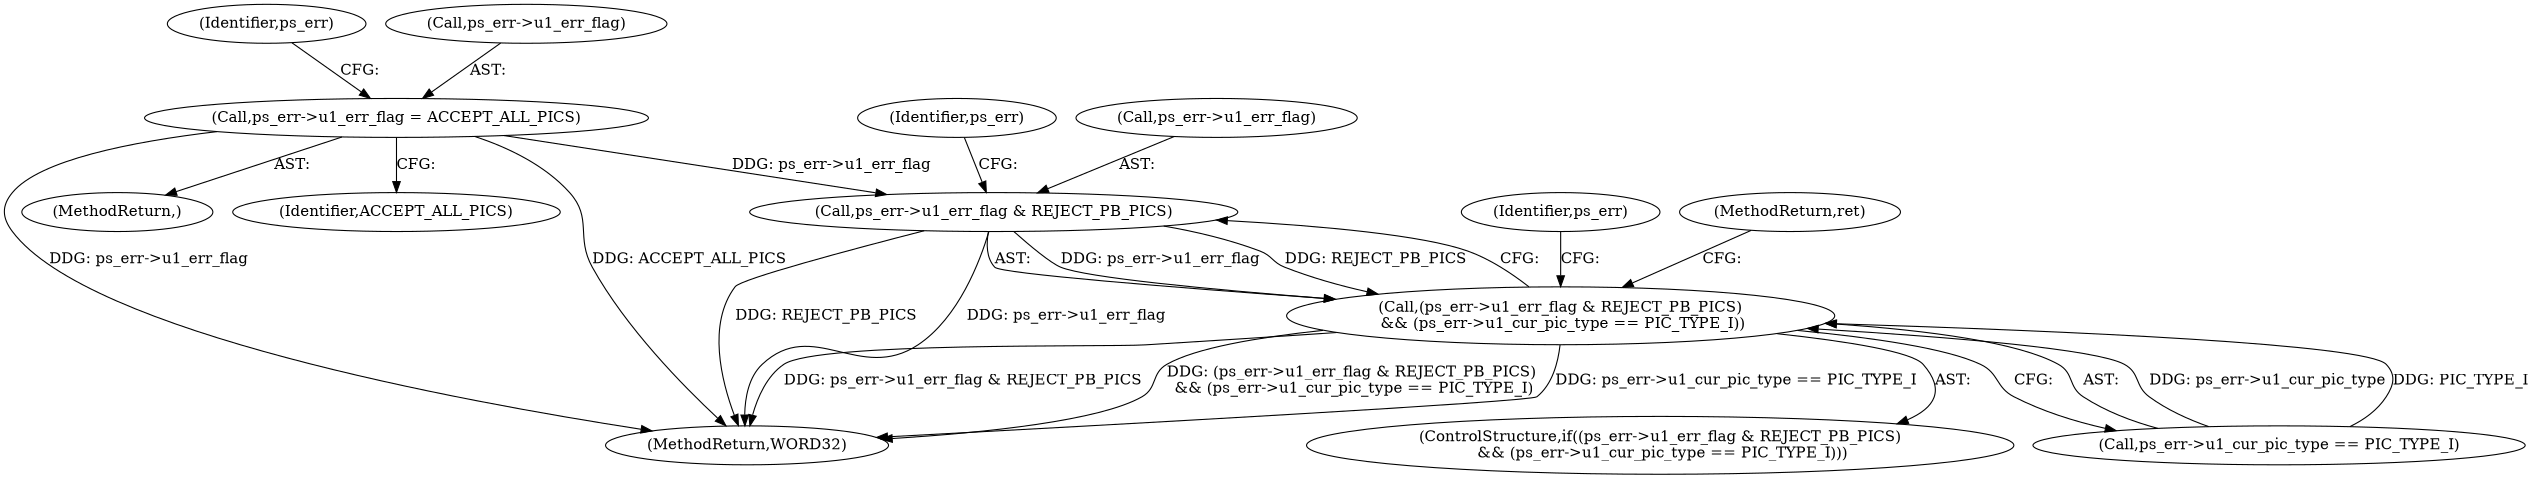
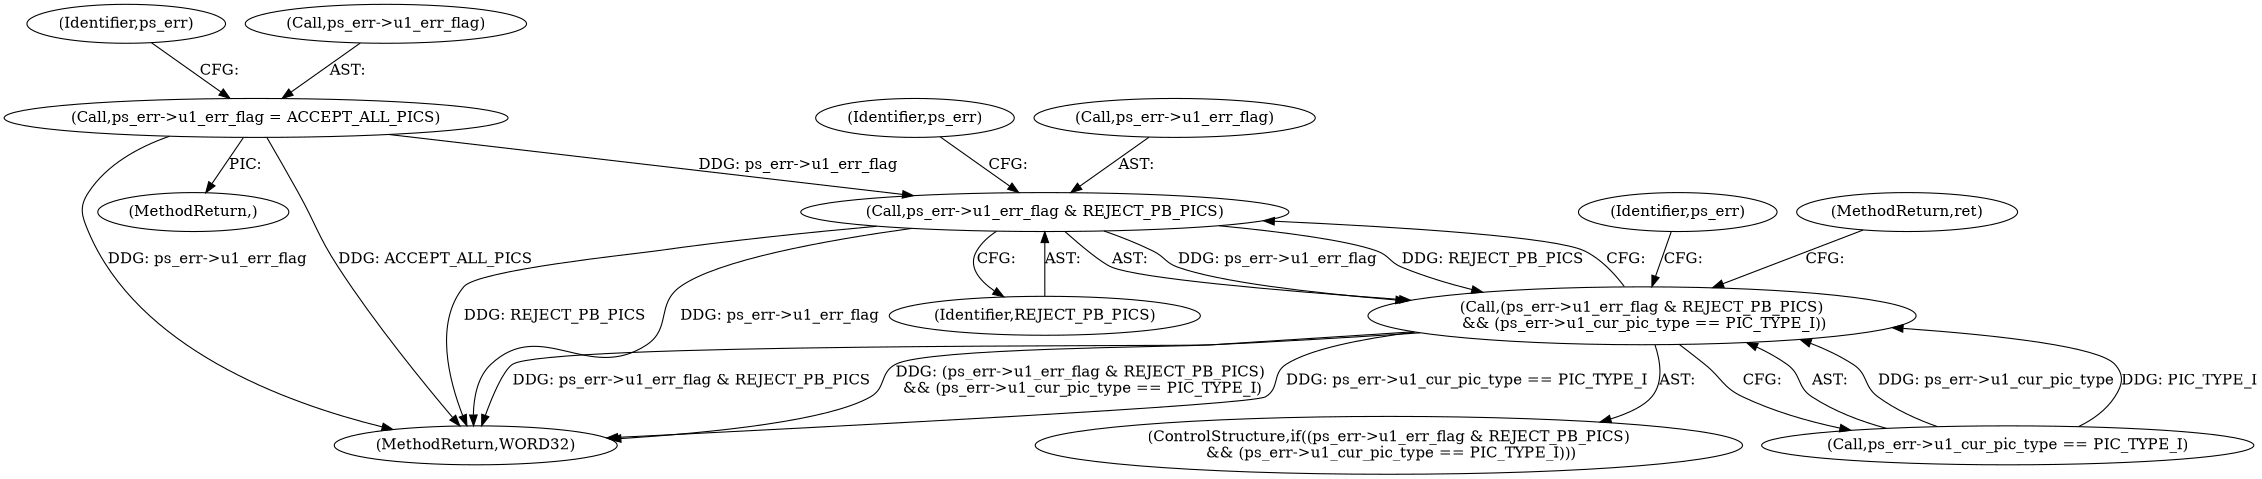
(295, 165) -> (248, 165)
(396, 212) -> none
none -> (1045, 316)
